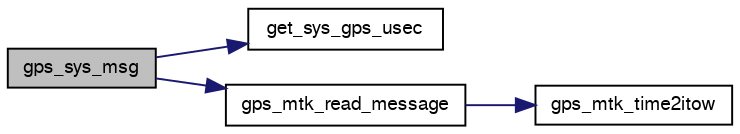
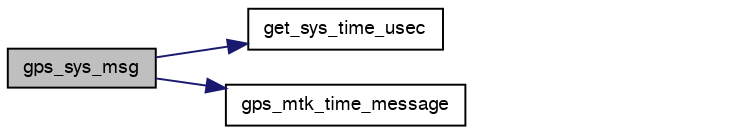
(346, 29) -> (346, 29)
(346, 105) -> (346, 105)
(634, 105) -> none
